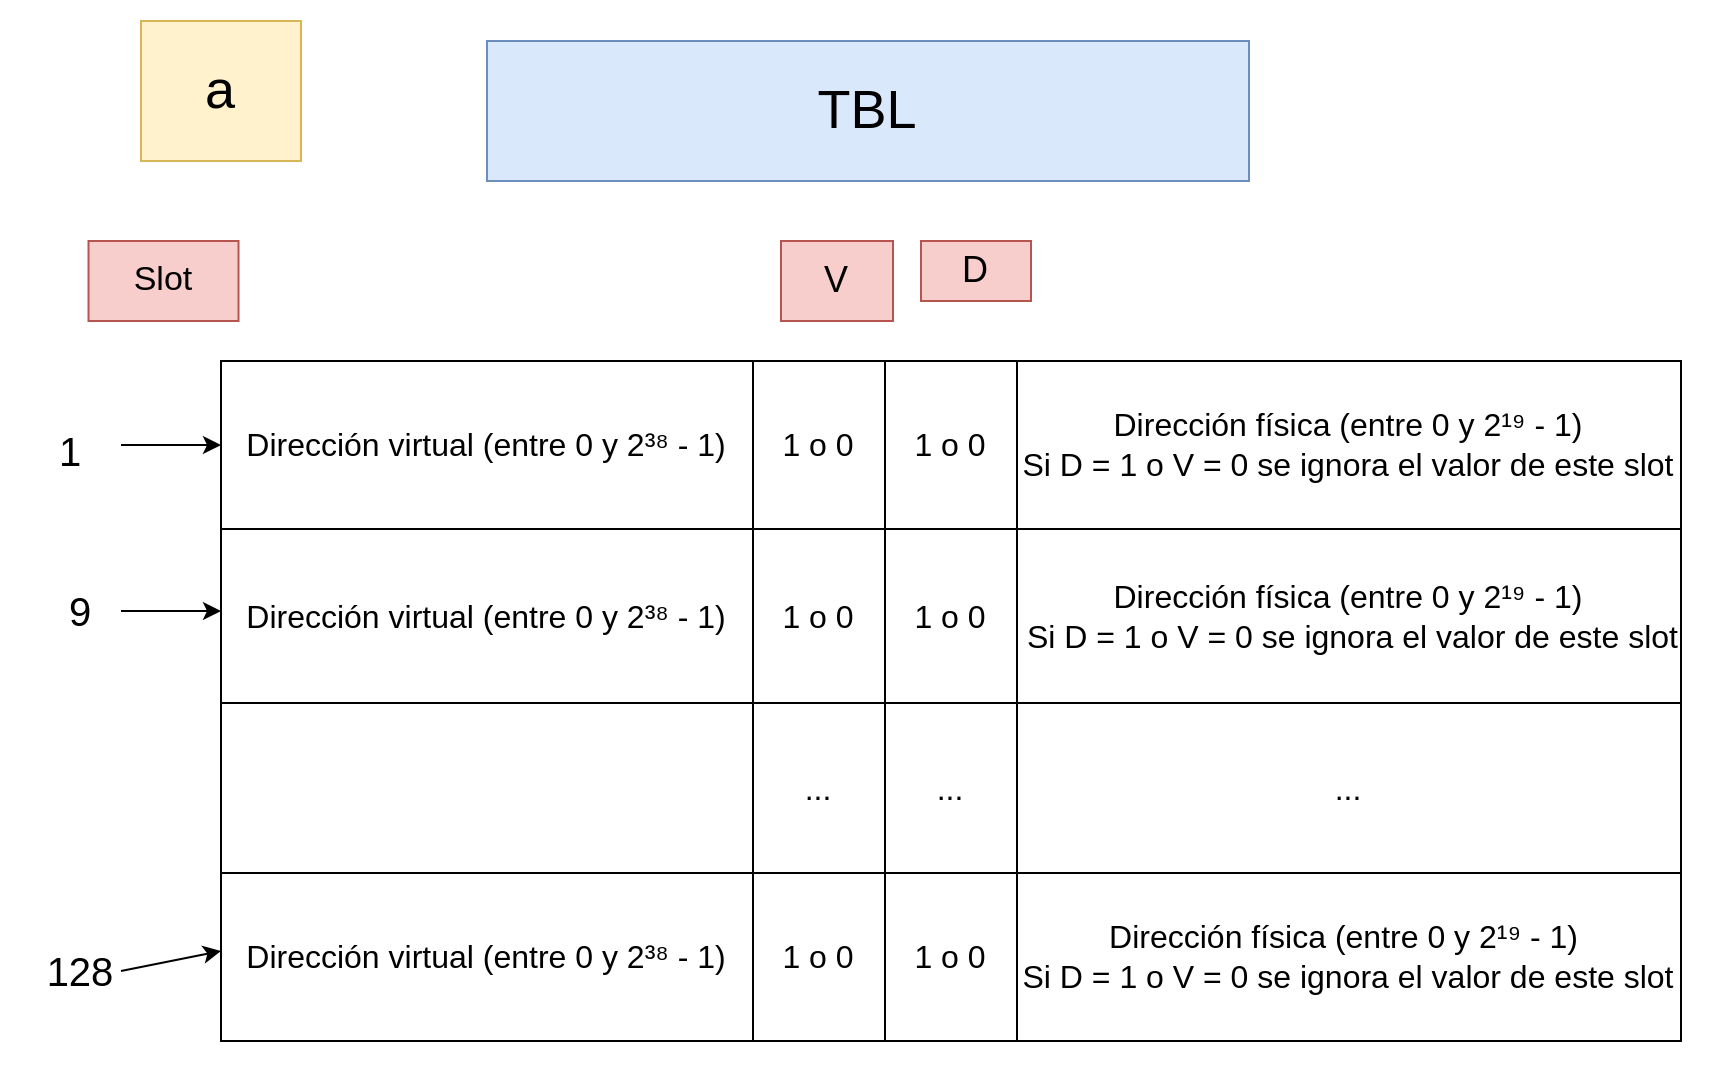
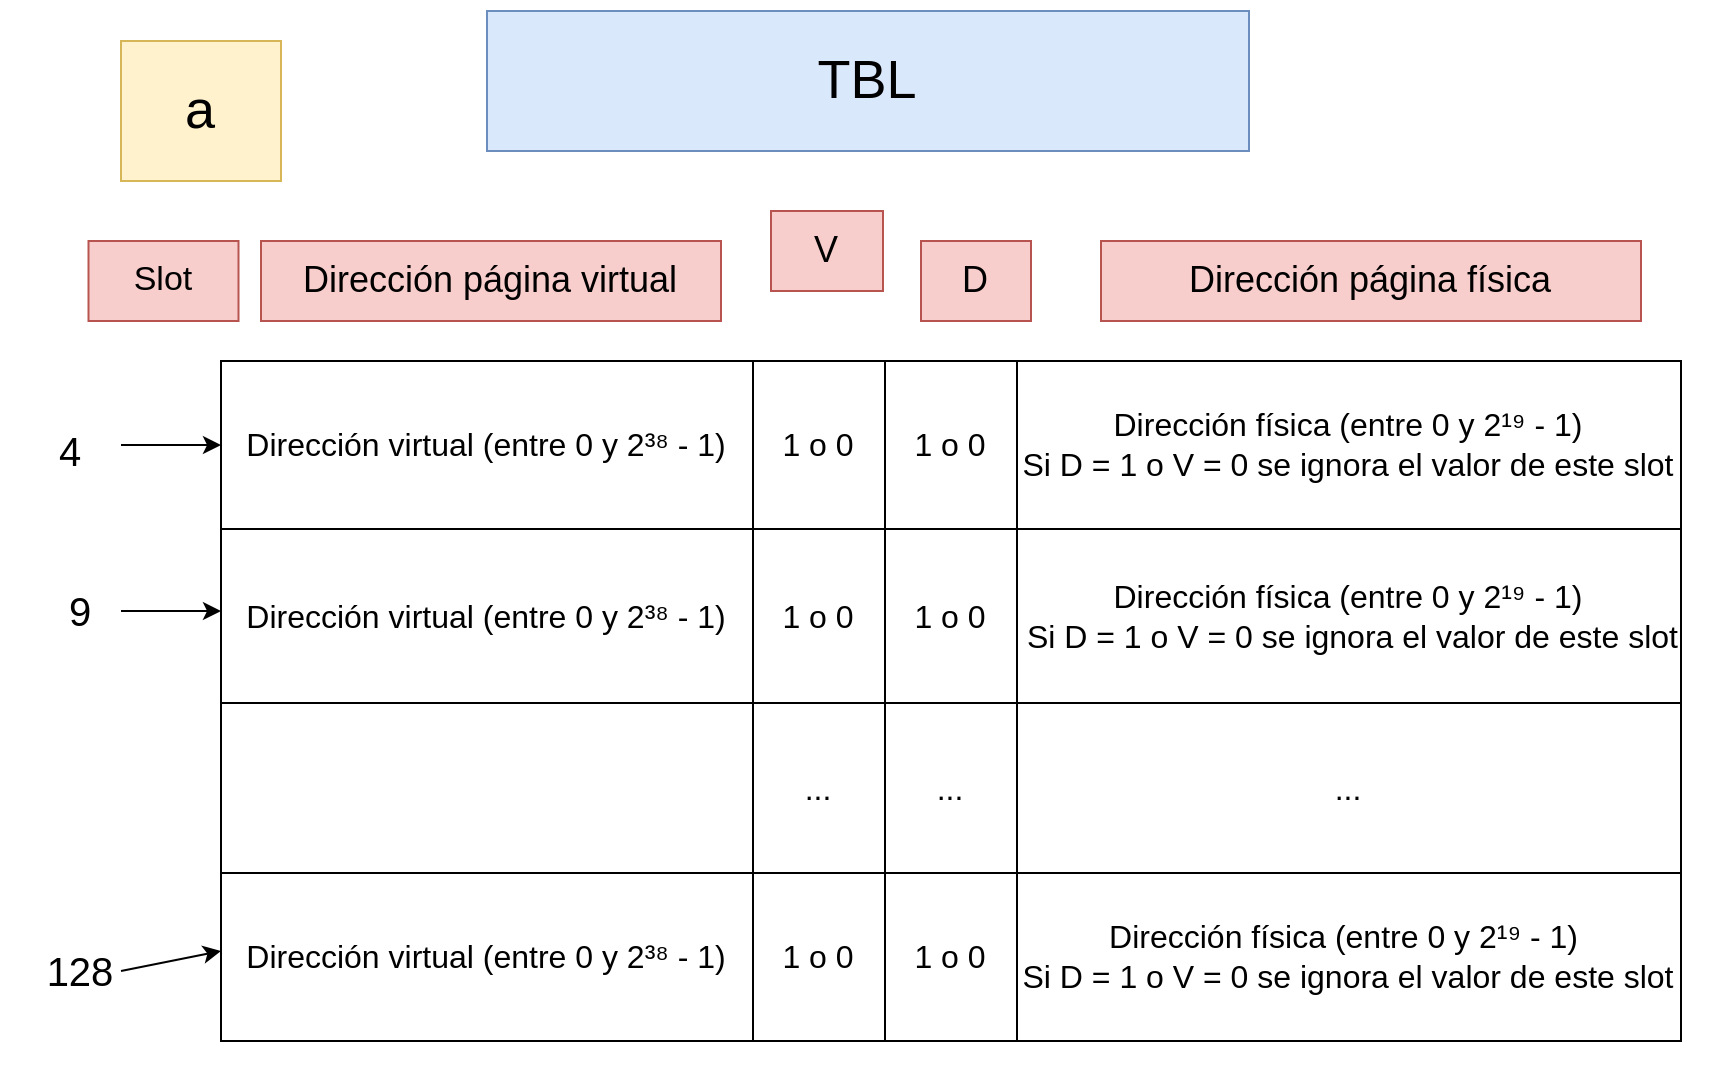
(221, 91) -> (201, 111)
(868, 111) -> (868, 81)
(976, 271) -> (976, 281)
none -> (491, 281)
(837, 281) -> (827, 251)
none -> (1371, 281)
(71, 451) -> (71, 451)
